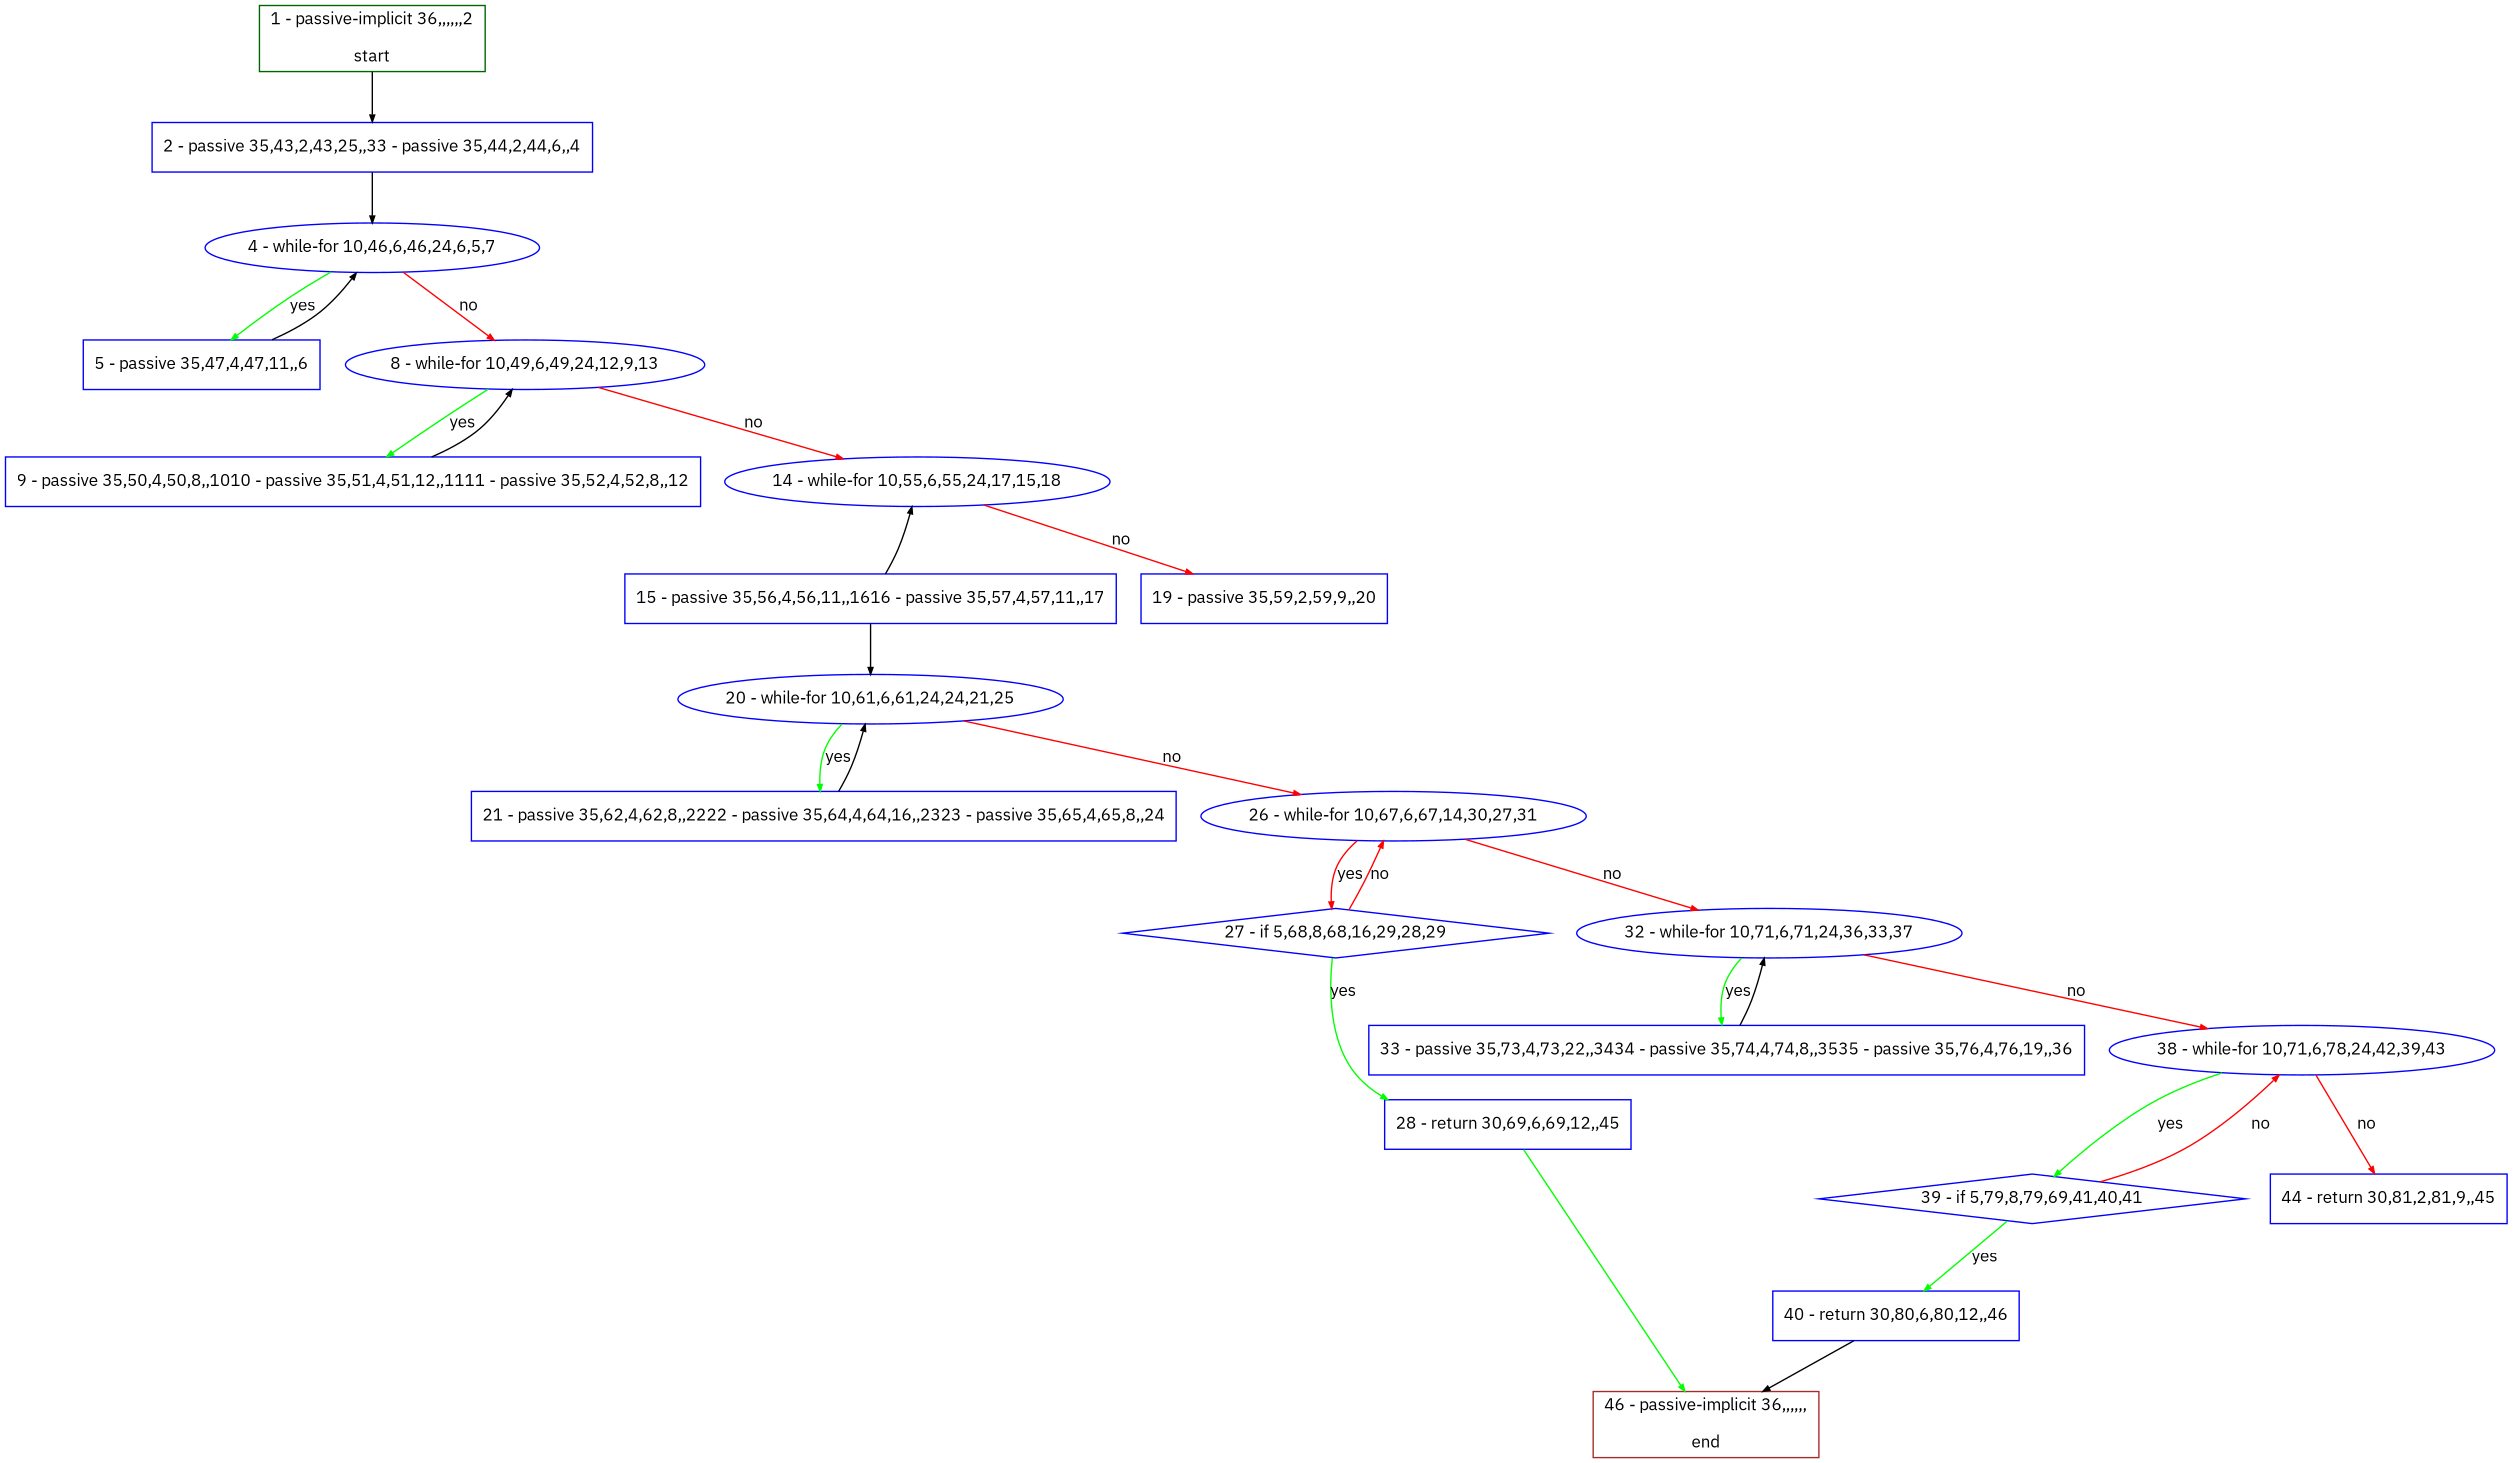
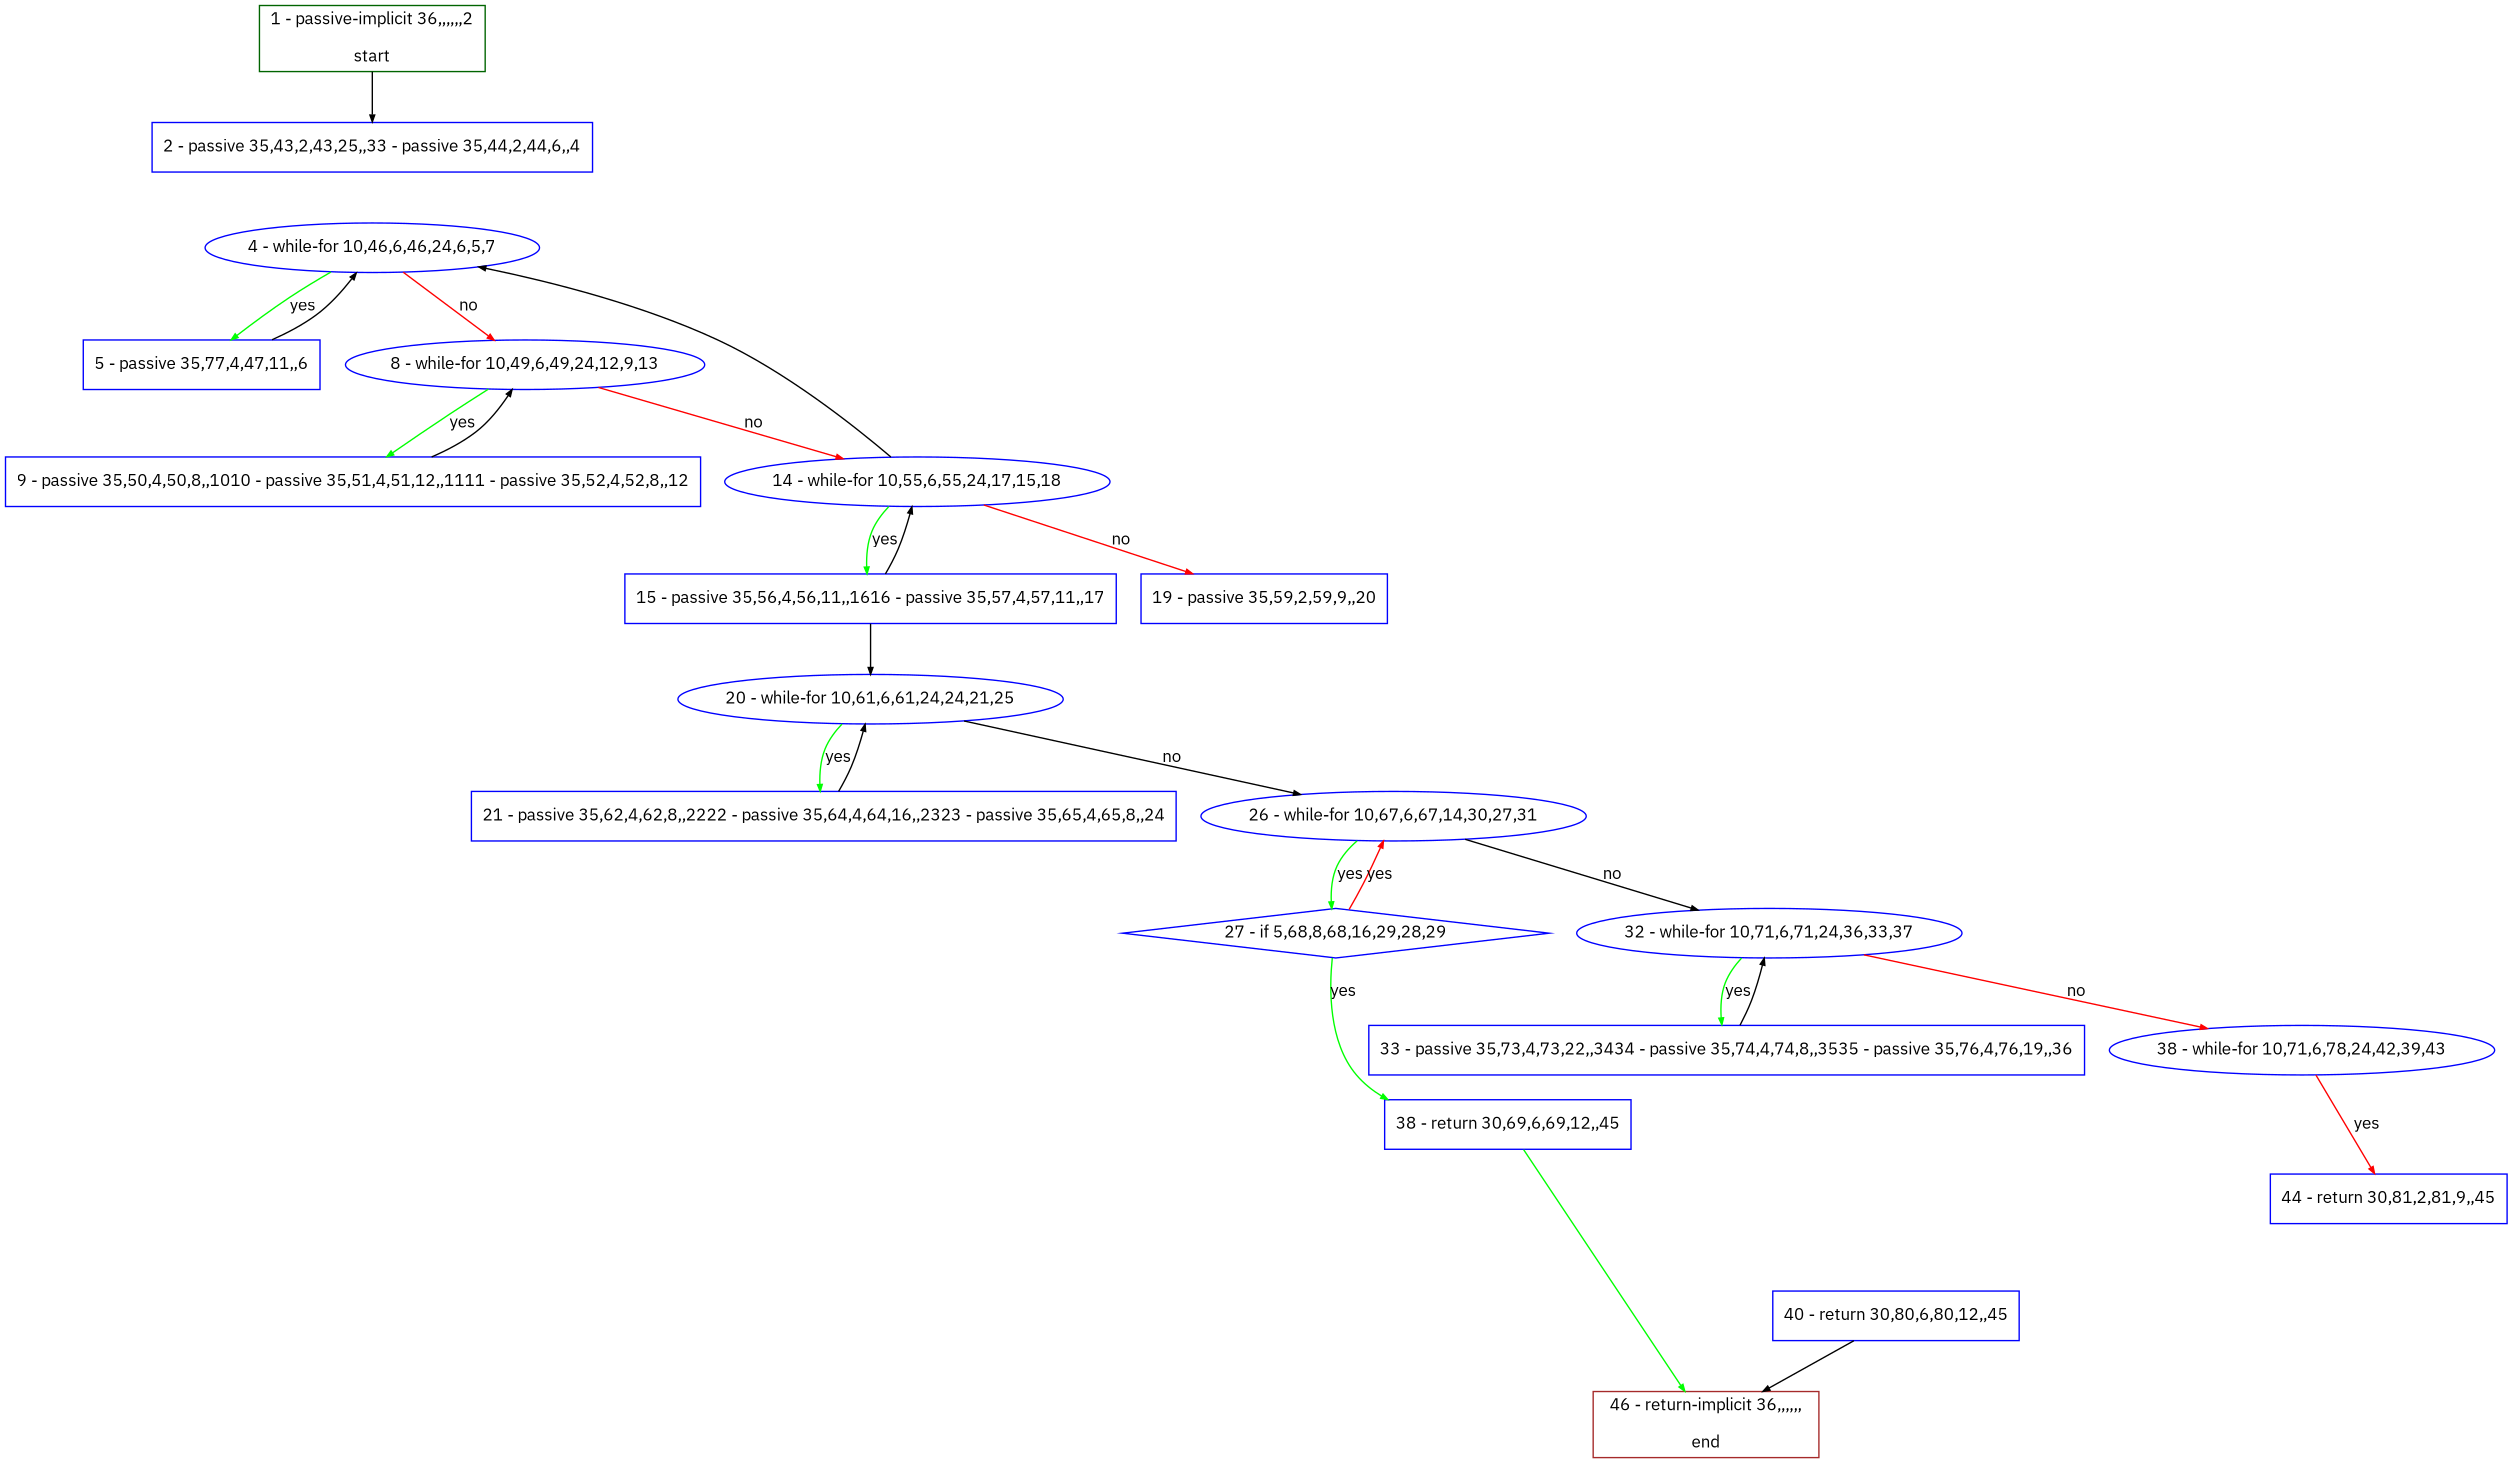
(372, 194) -> (702, 333)
(202, 365) -> (202, 365)
none -> (871, 534)
(1129, 757) -> (1129, 757)
(1336, 868) -> (1336, 868)
(1578, 874) -> (1578, 874)
(1380, 875) -> (1380, 875)
(1508, 1125) -> (1508, 1125)
(2367, 1125) -> (2367, 1125)
(2032, 1199) -> none
(1896, 1316) -> (1896, 1316)
(1706, 1425) -> (1706, 1425)
